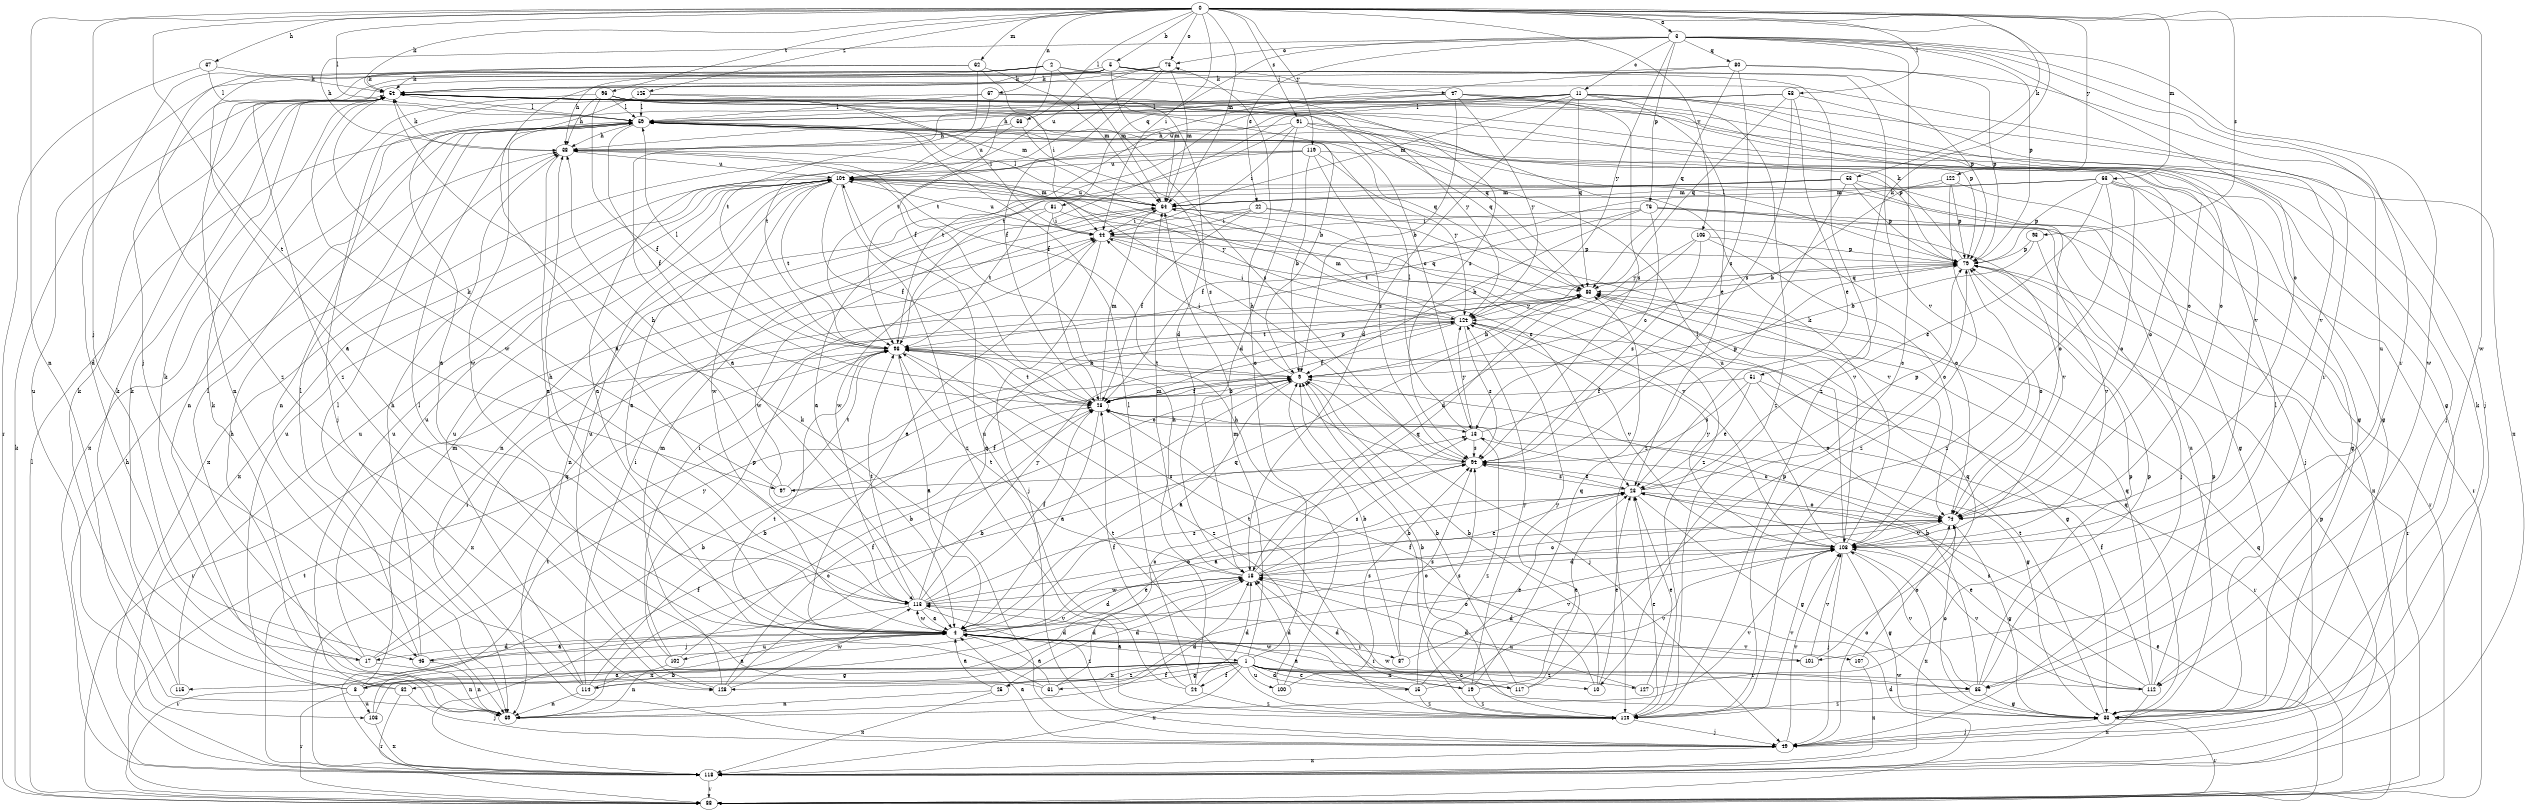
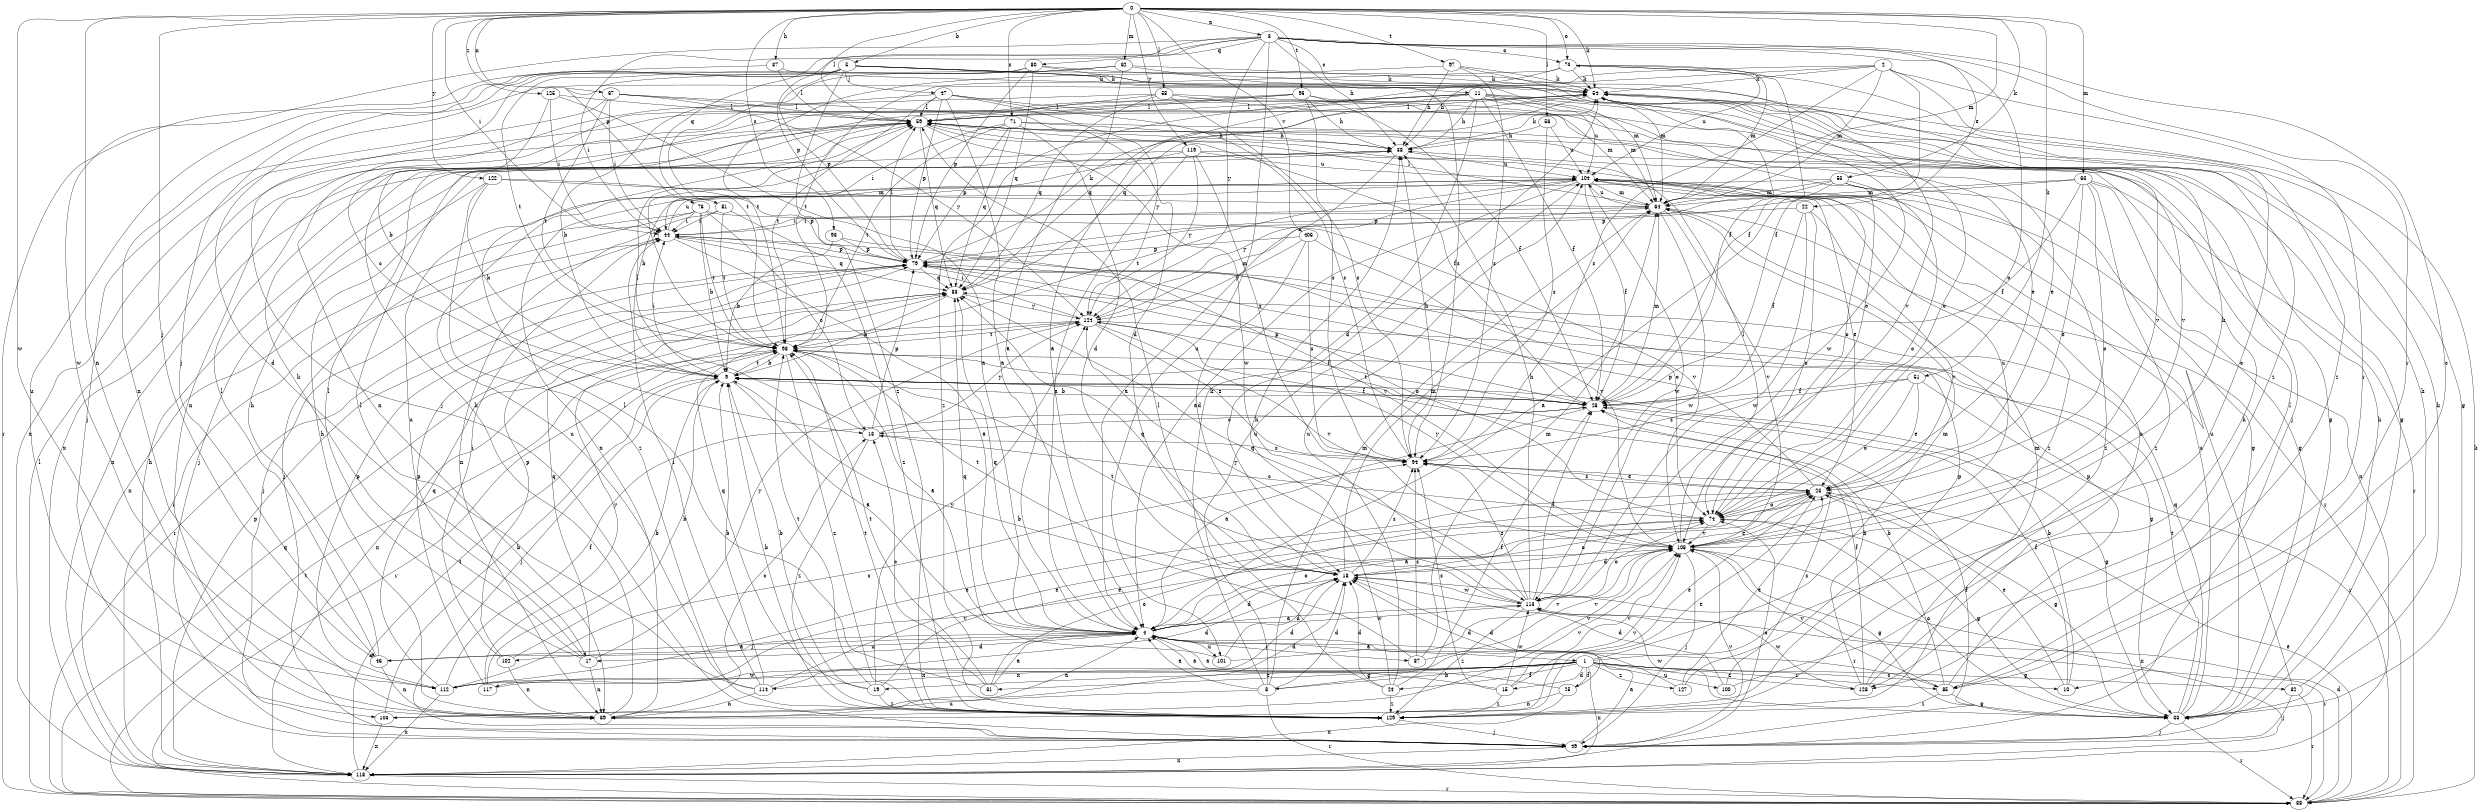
(1299, 122) -> (1013, 122)
none -> (615, 172)
(1701, 236) -> (1308, 236)
none -> (1543, 431)
(1130, 477) -> (1493, 261)
(1859, 662) -> none
(180, 690) -> none
